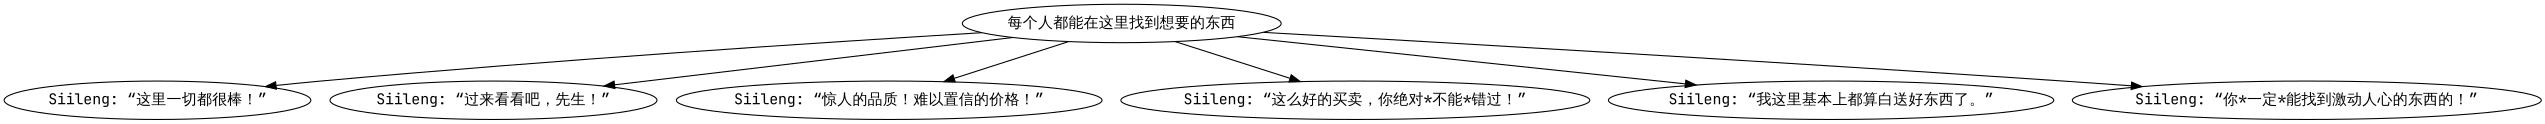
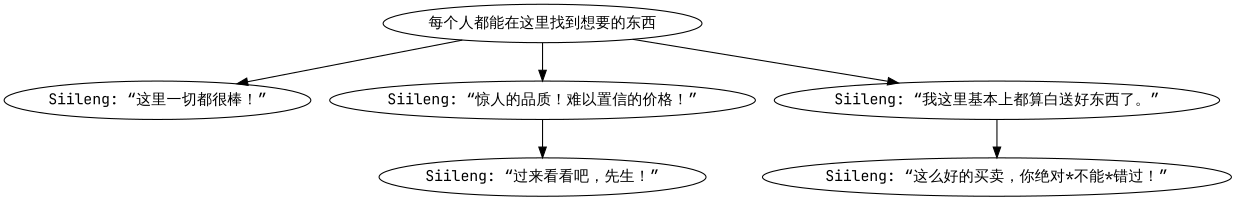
(1232, 60) -> (997, 133)
(814, 61) -> (543, 133)
(2307, 100) -> none
